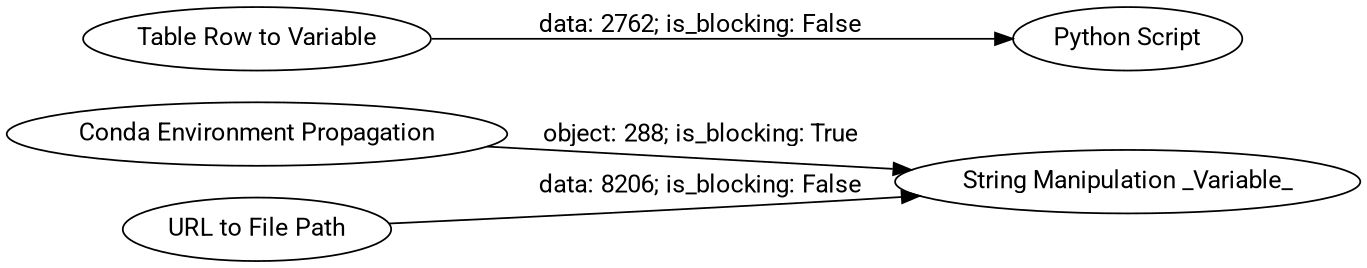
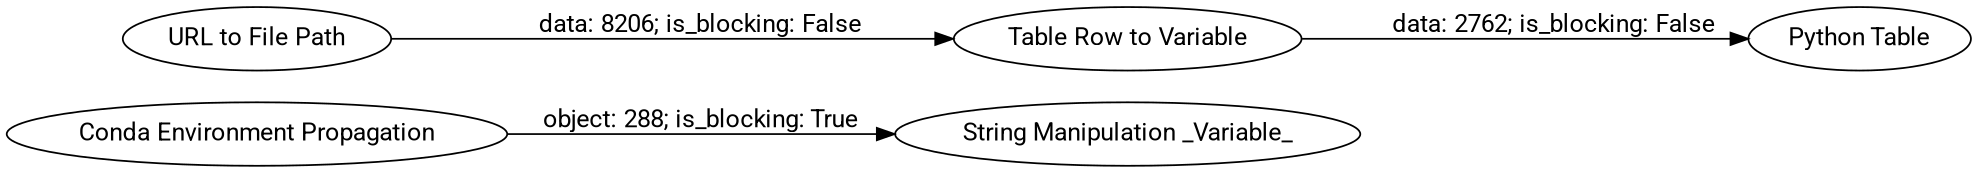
(1128, 39) -> (1860, 39)
(645, 211) -> (663, 39)
